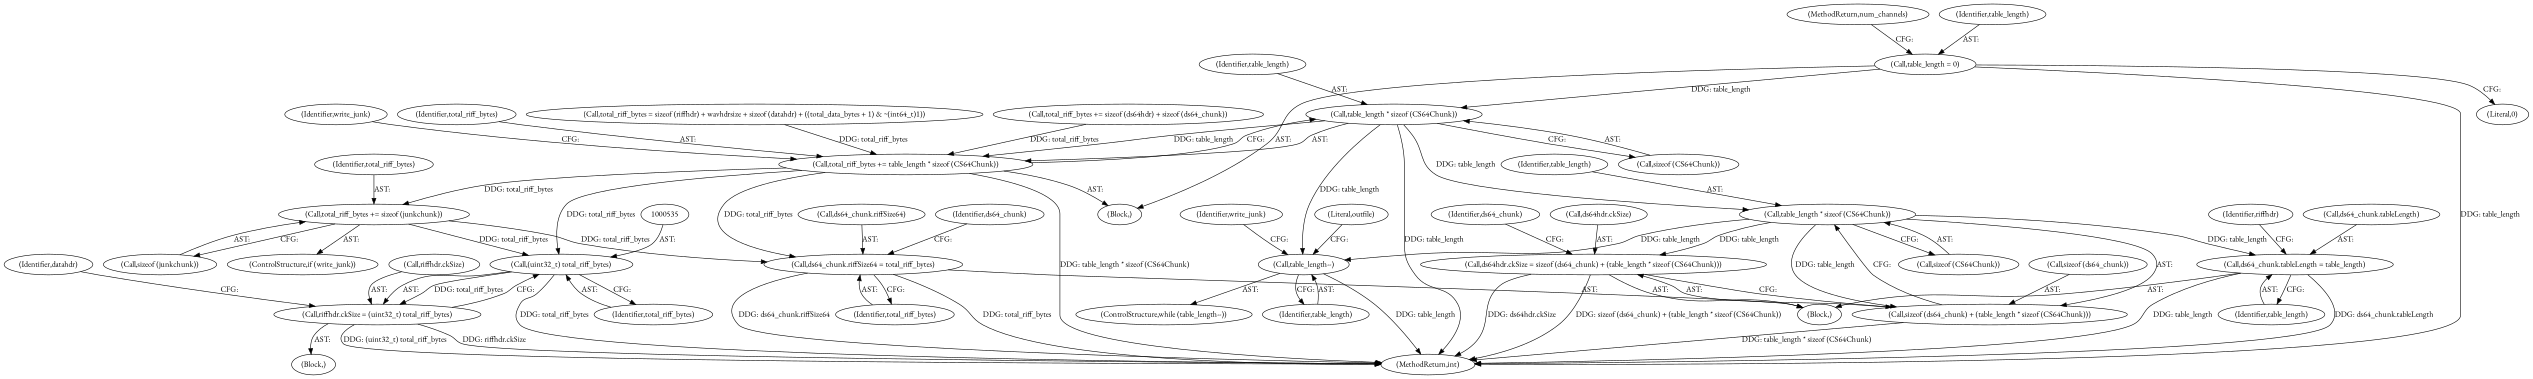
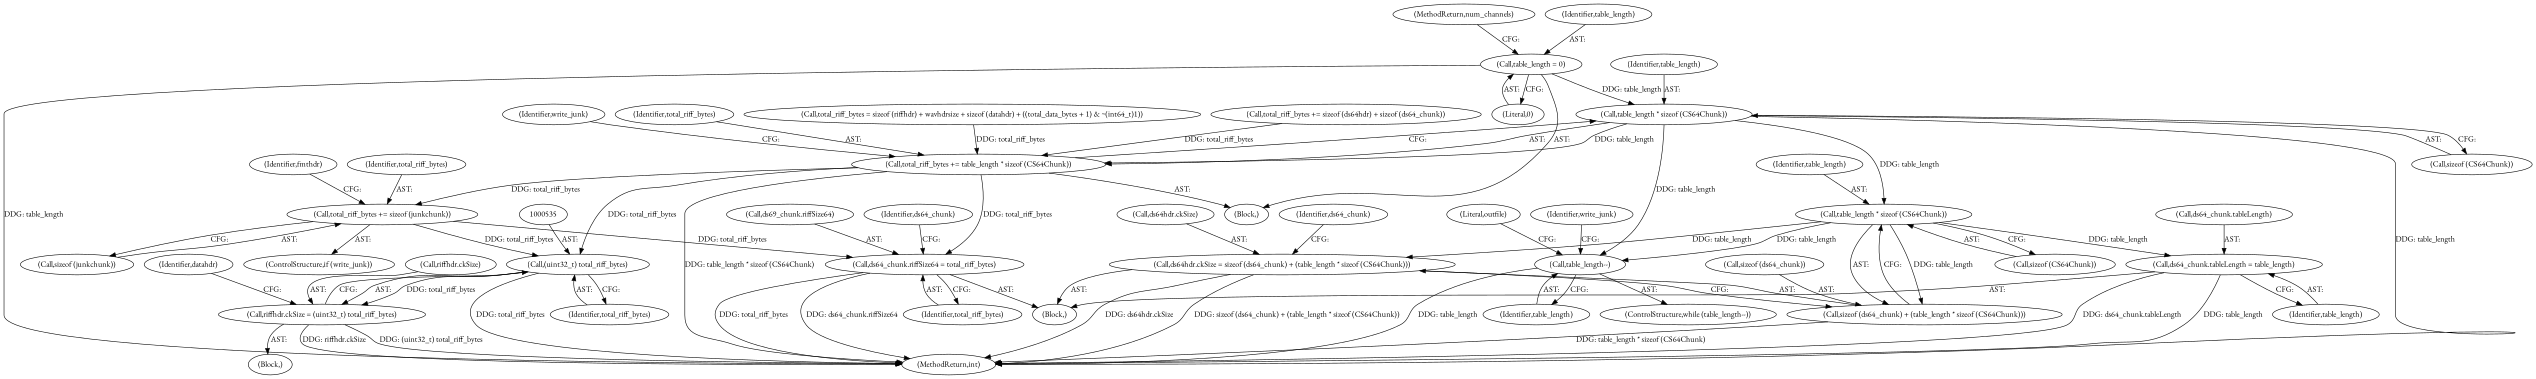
none -> (1502, 91)
none -> (293, 164)
(862, 214) -> (790, 214)
(2251, 214) -> none
